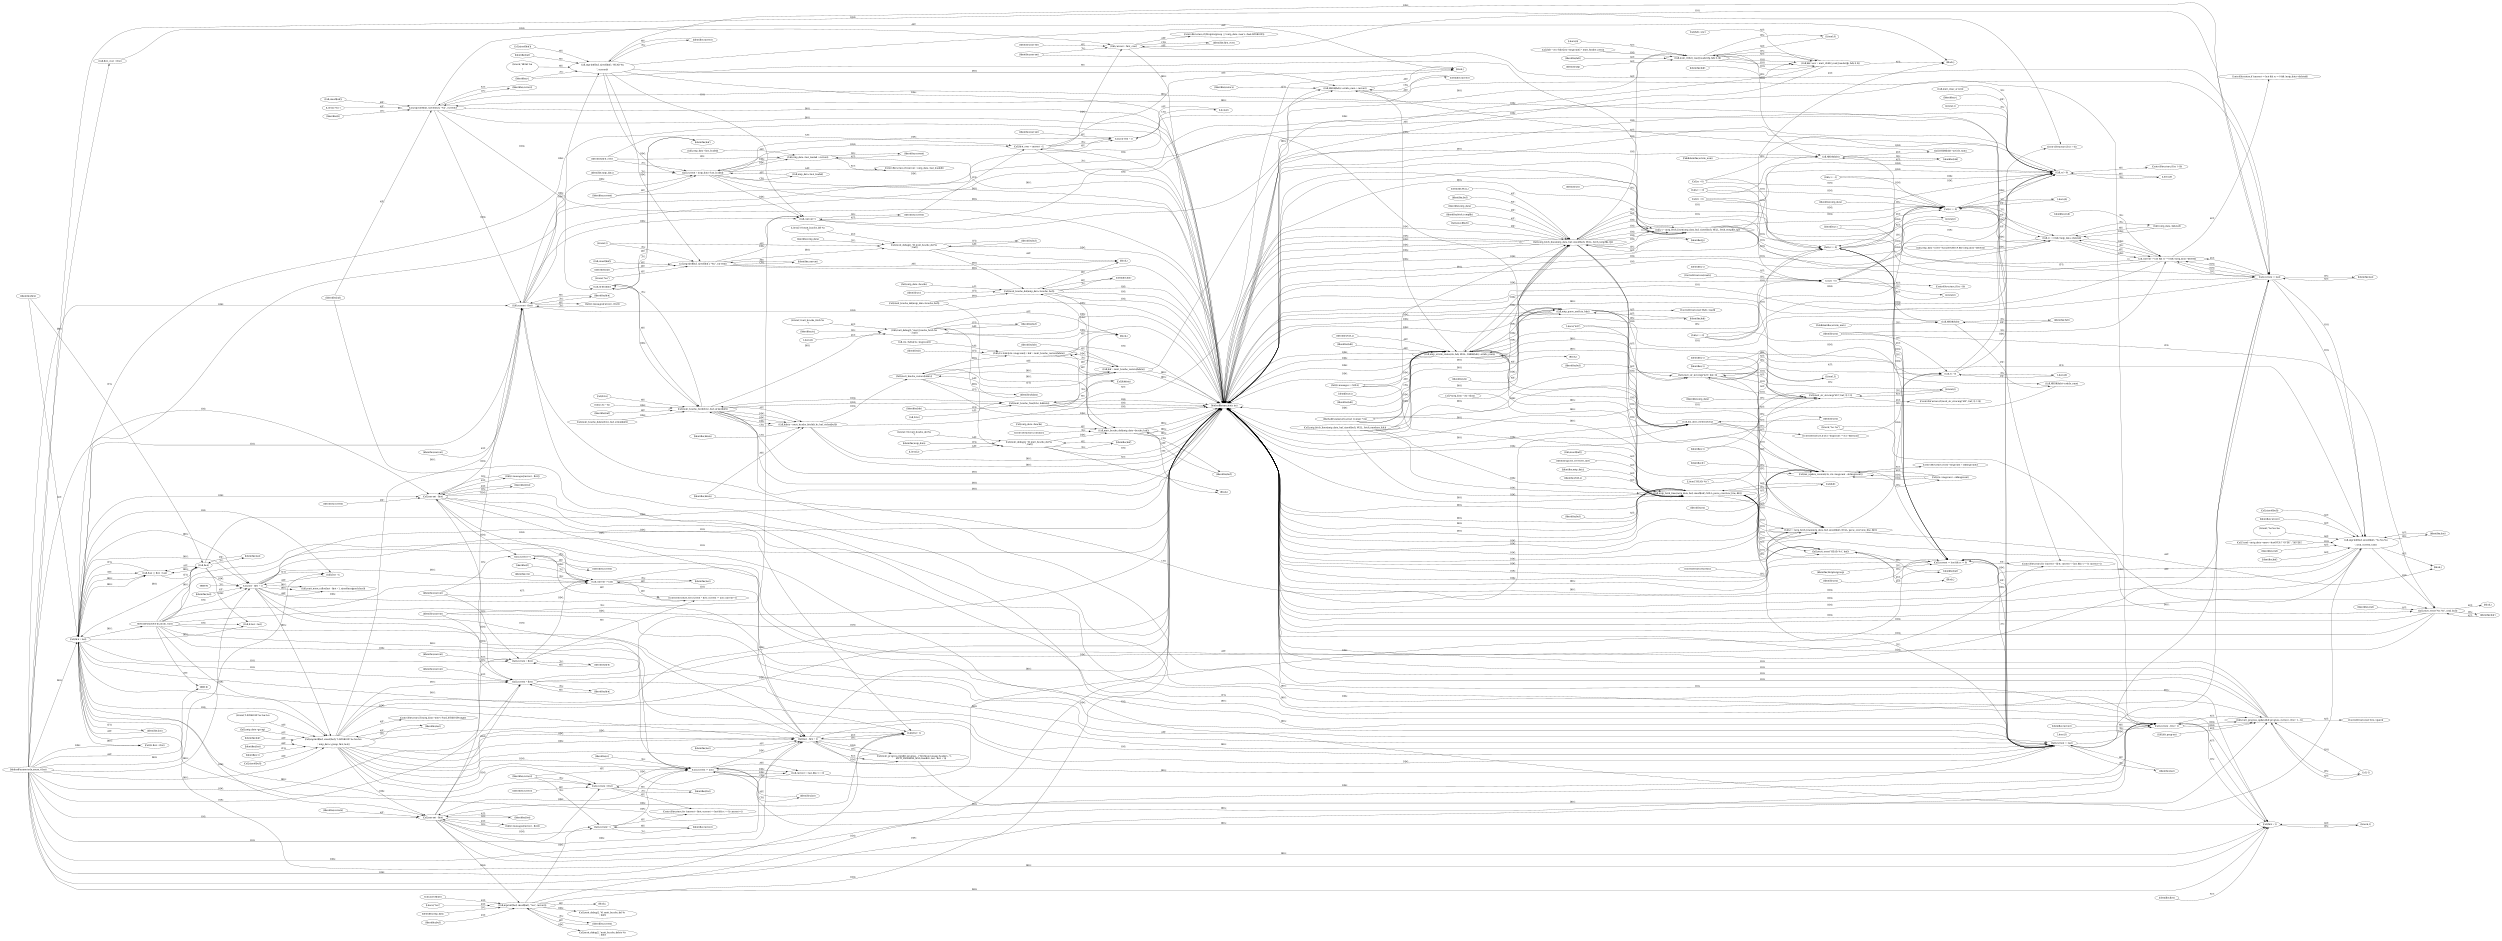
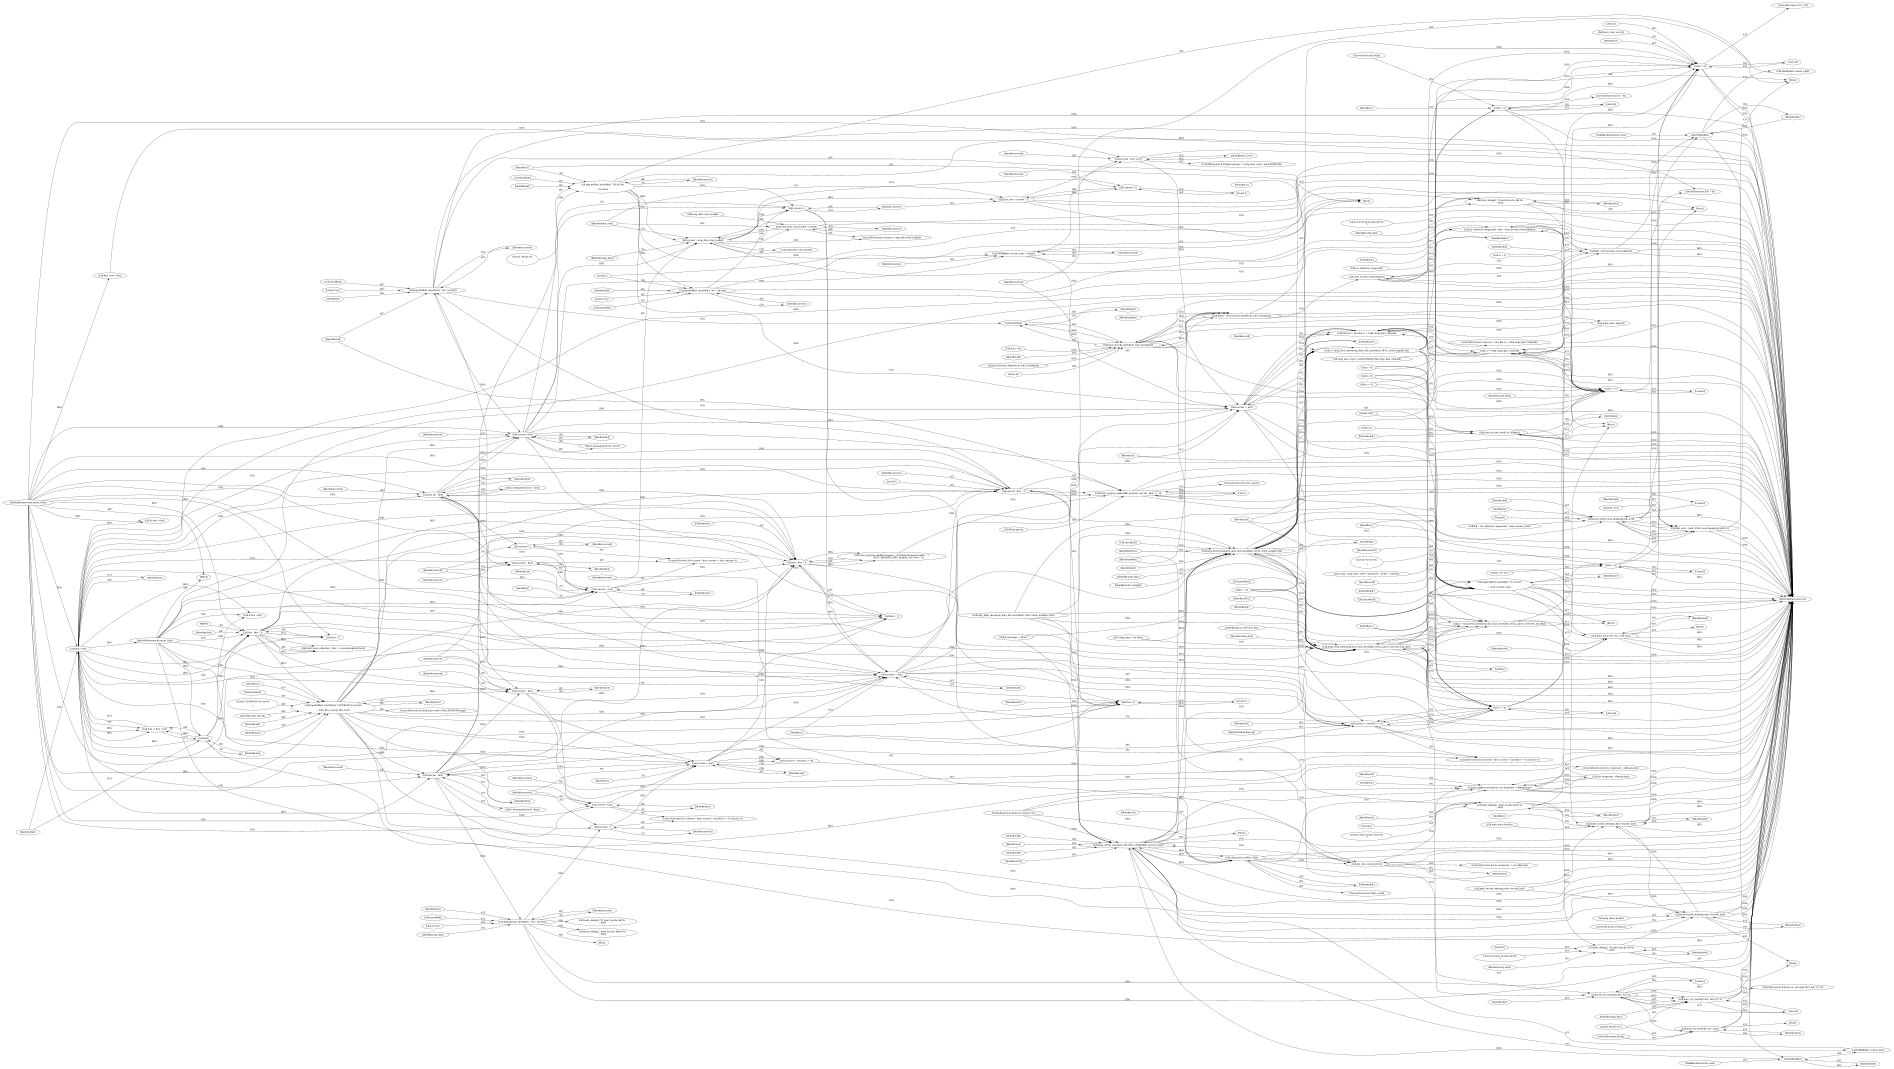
(1266, 237) -> (1561, 214)
